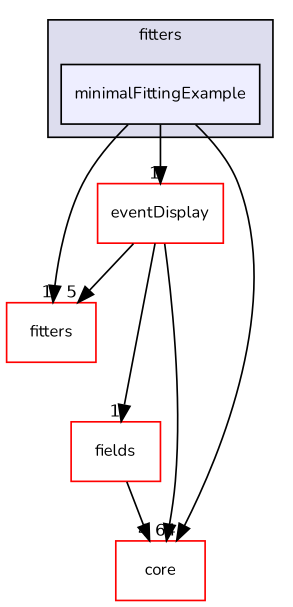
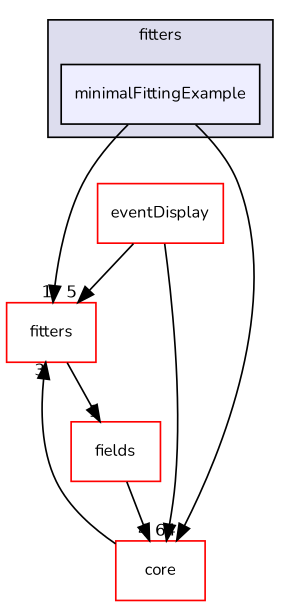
(160, 148) -> none
(140, 324) -> (80, 385)
none -> (53, 473)
